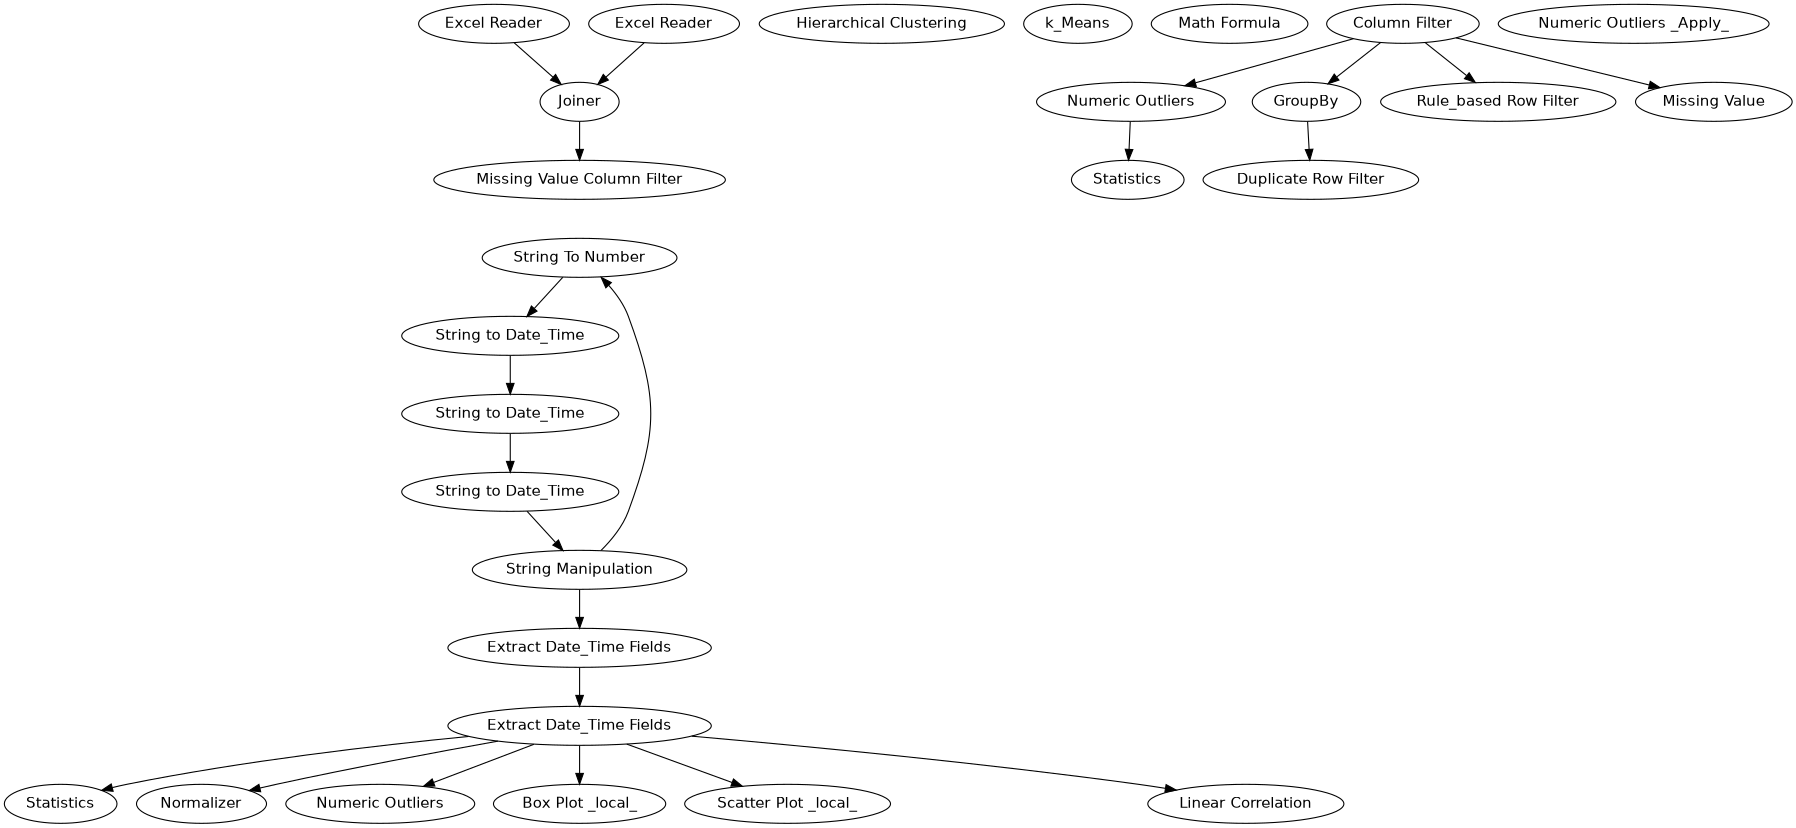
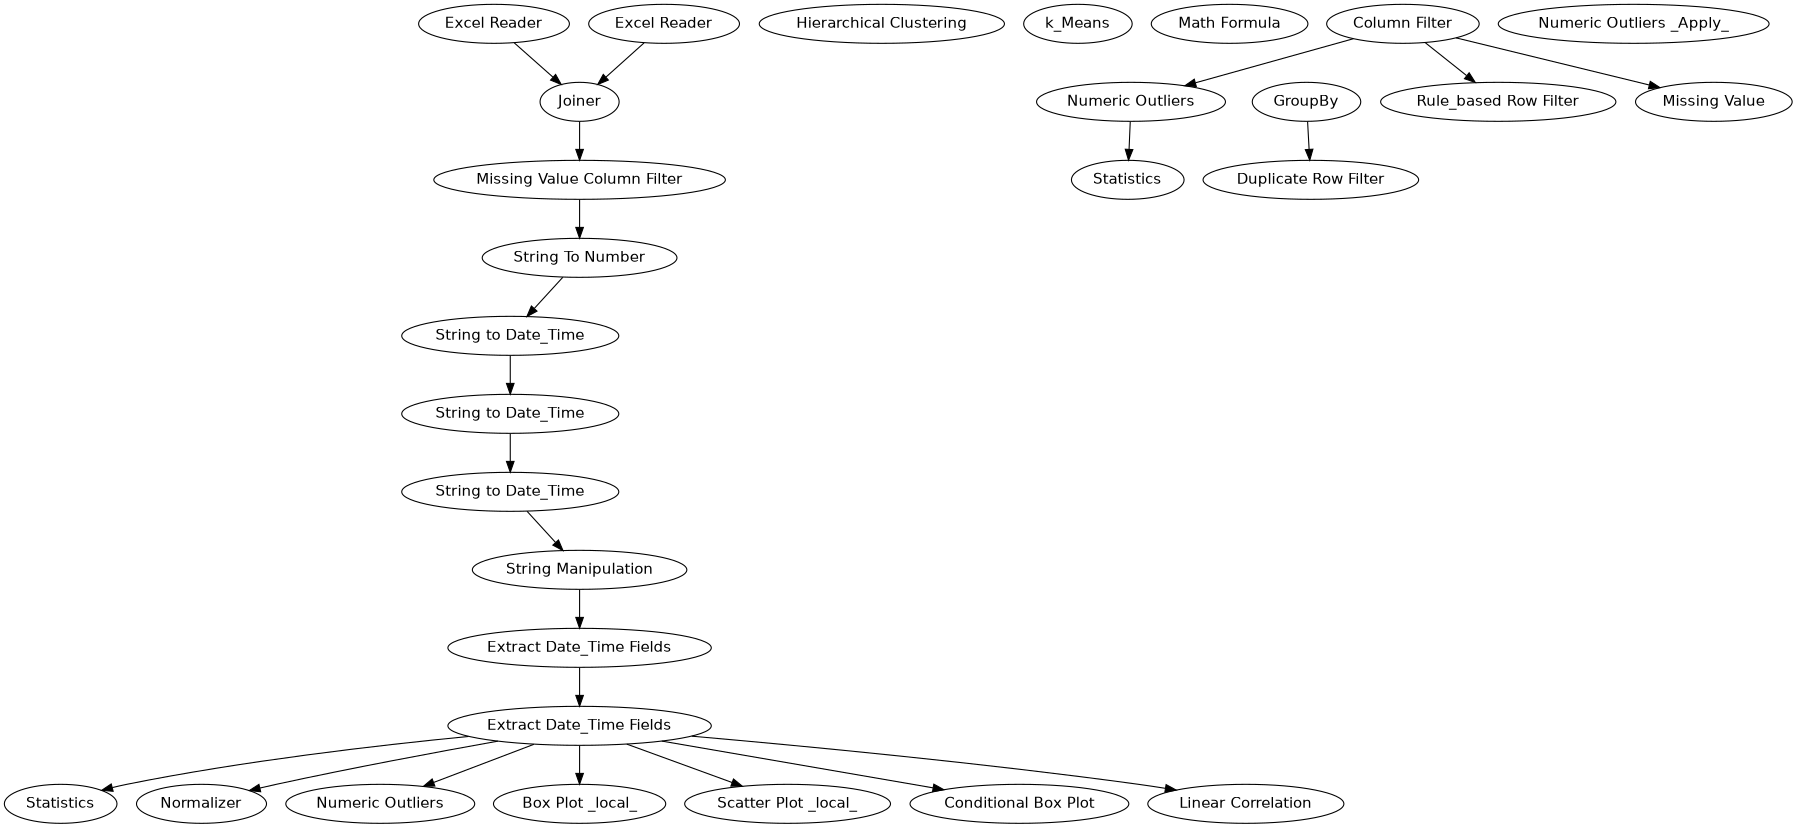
(1359, 60) -> none
(650, 419) -> (580, 214)
none -> (1019, 804)
